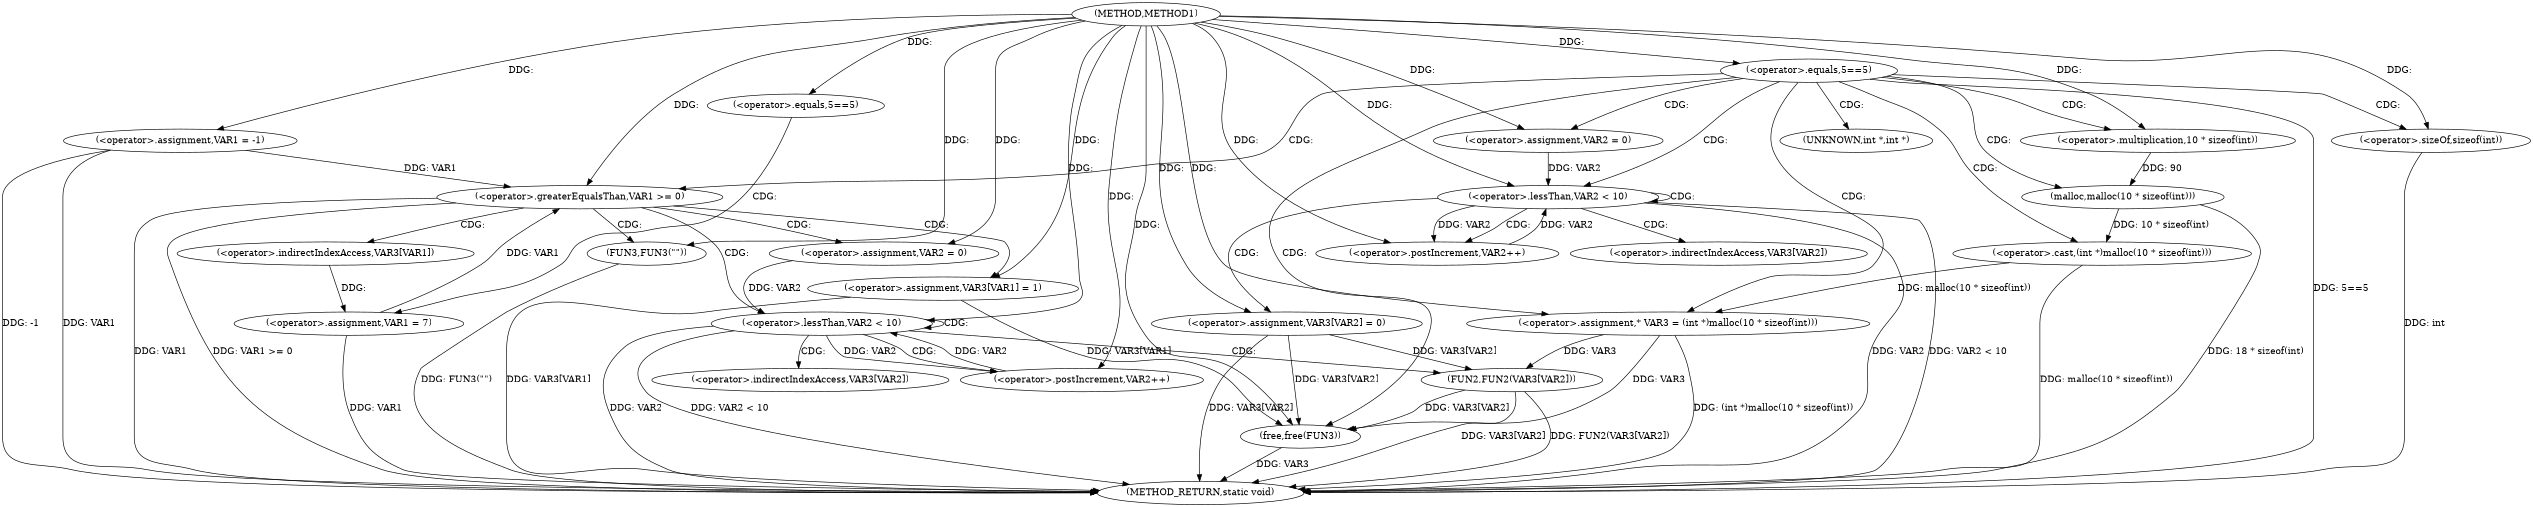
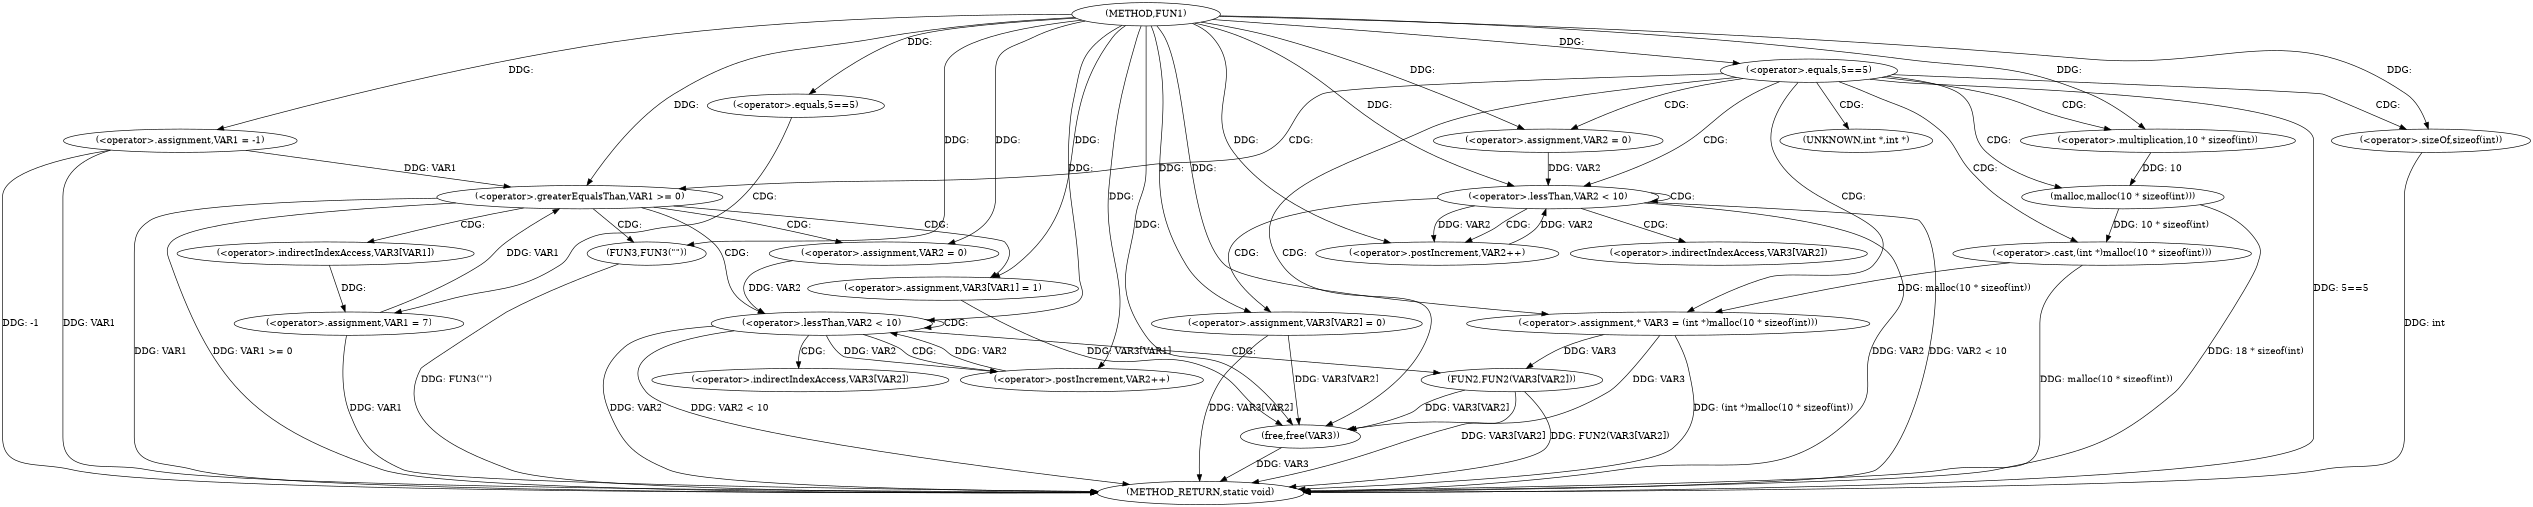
(1146, 14) -> (1146, 14)
(2162, 169) -> (2162, 169)
(1397, 351) -> none
(1300, 437) -> (1300, 437)
(558, 473) -> none
